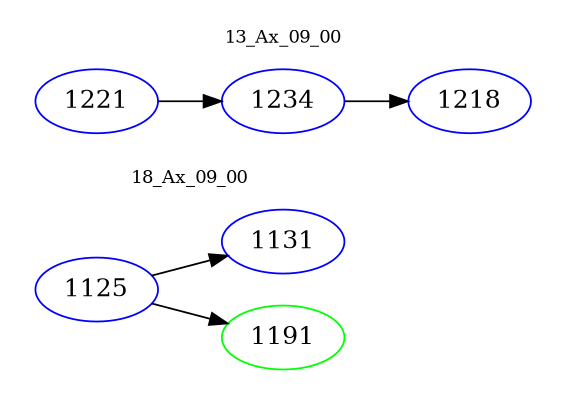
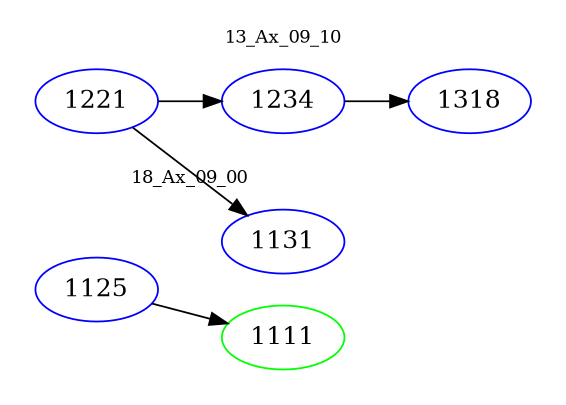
(283, 38) -> (283, 38)
(470, 101) -> (470, 101)
(181, 268) -> (193, 174)
(283, 338) -> (283, 338)
